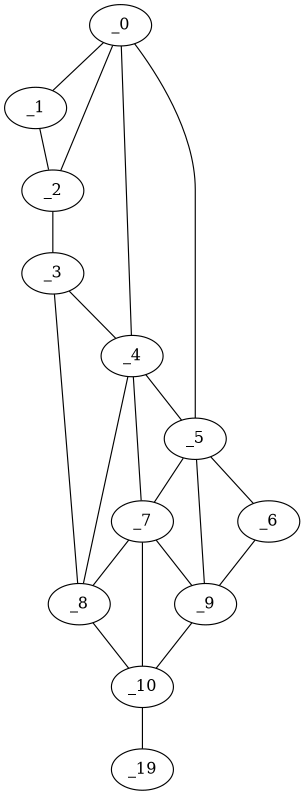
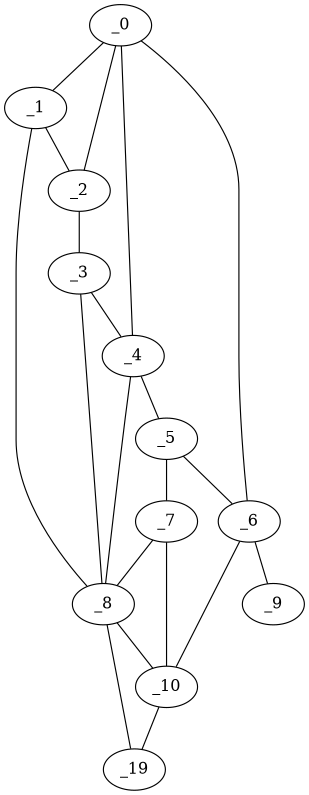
(195, 224) -> (239, 253)
none -> (16, 367)
(137, 439) -> none
(200, 521) -> none
(174, 563) -> none
(174, 646) -> (208, 604)
none -> (119, 687)
